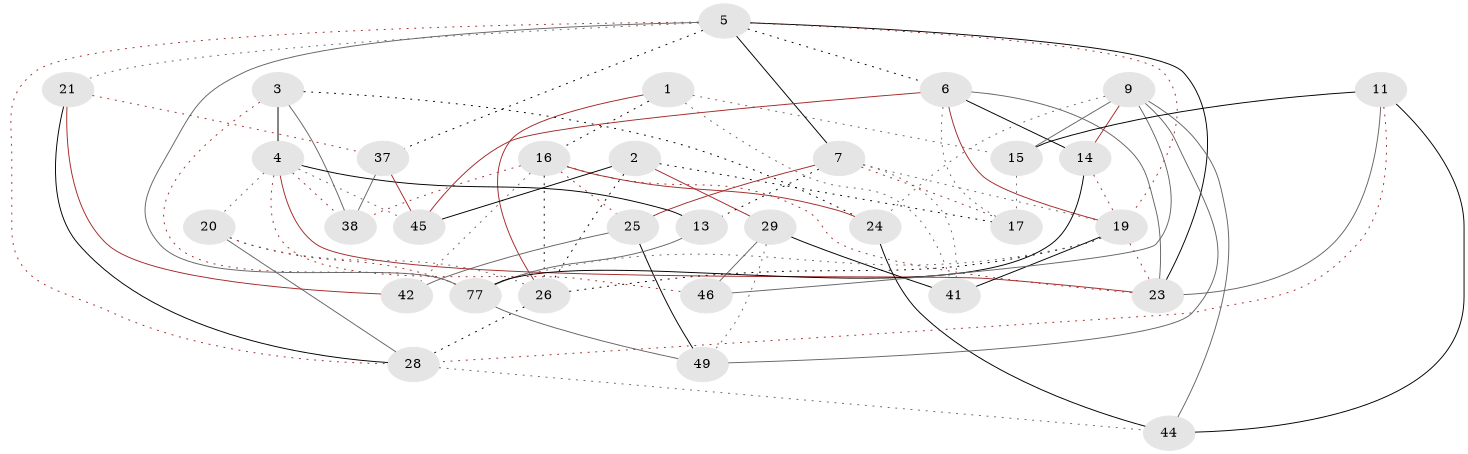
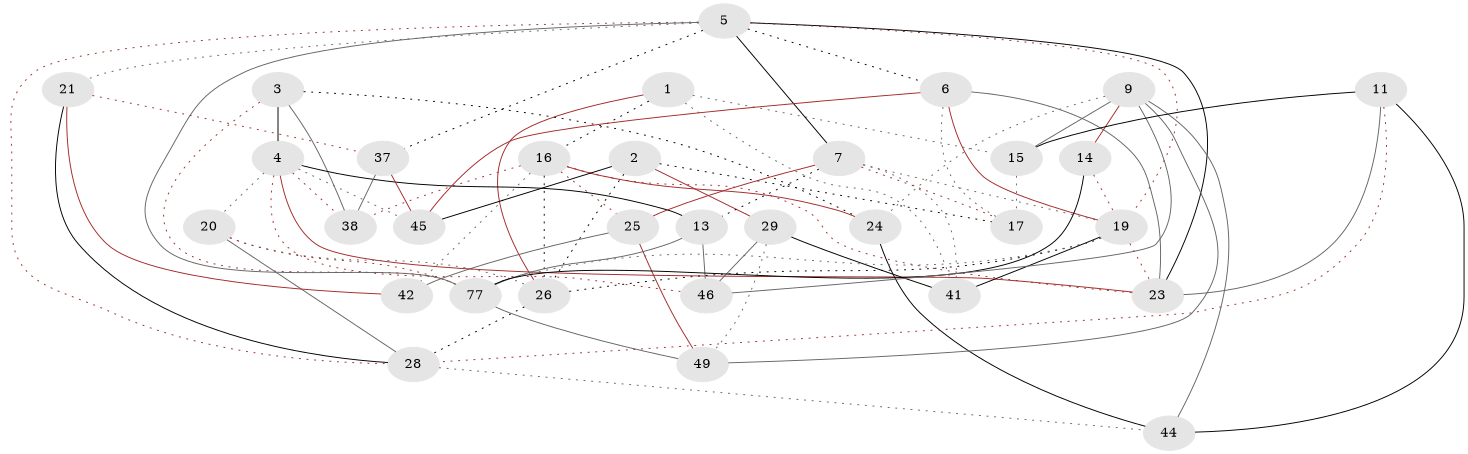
(1008, 120) -> none
none -> (704, 262)
(664, 297) -> (664, 297)
